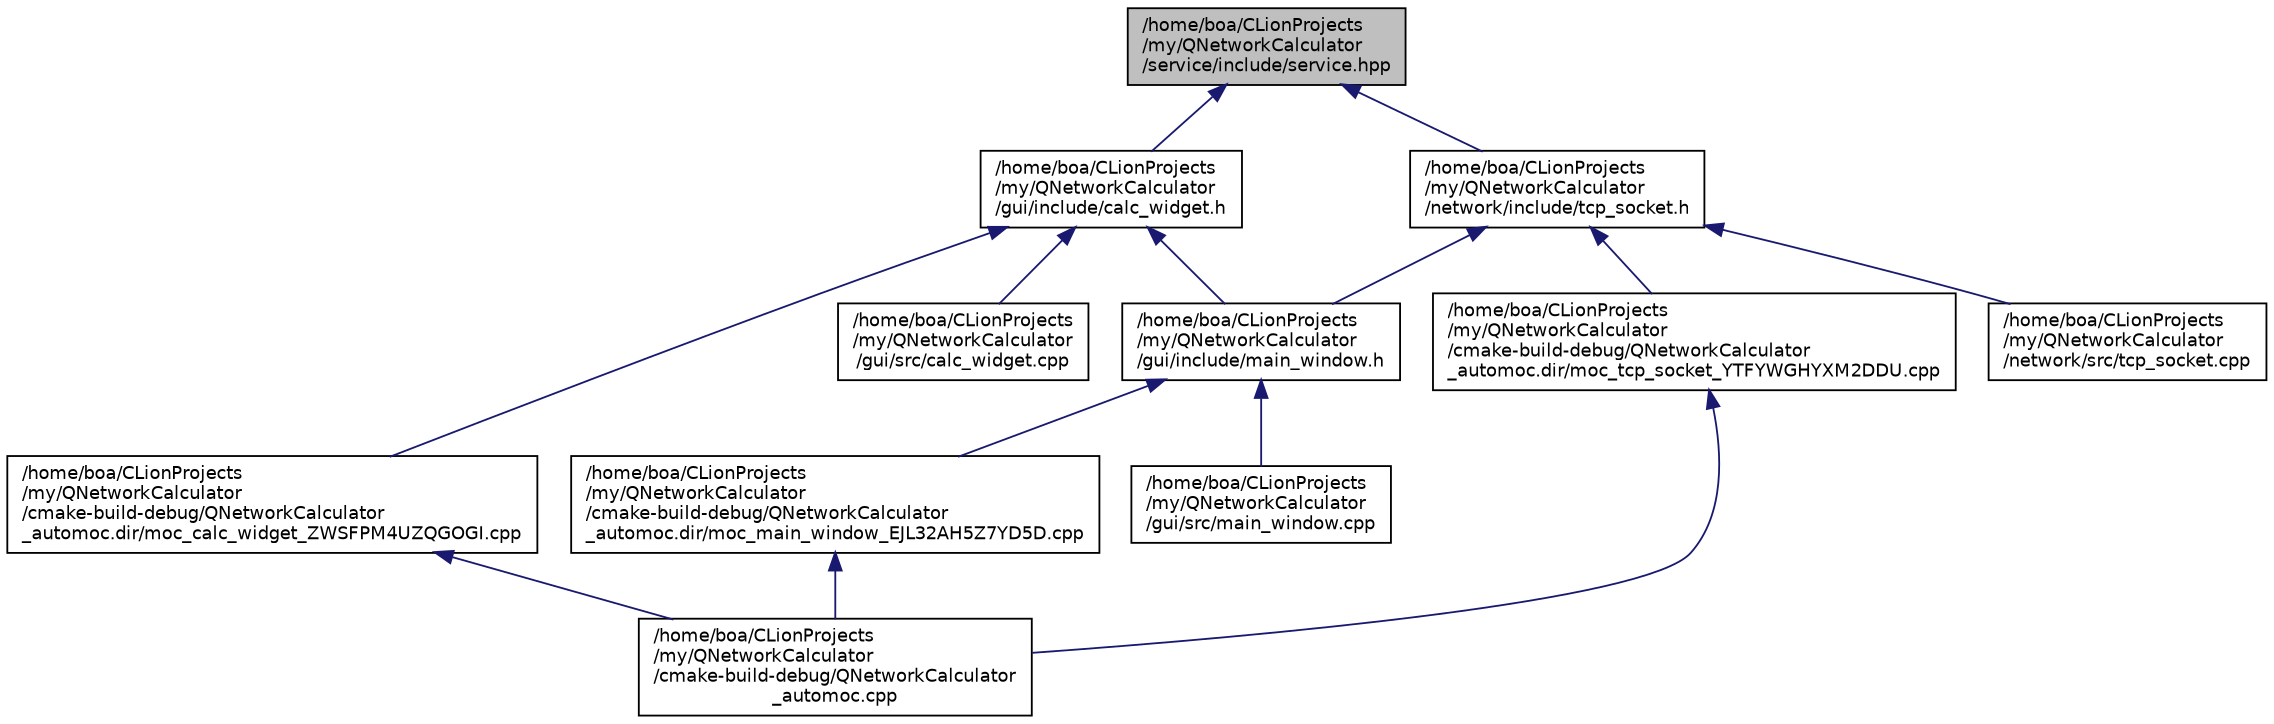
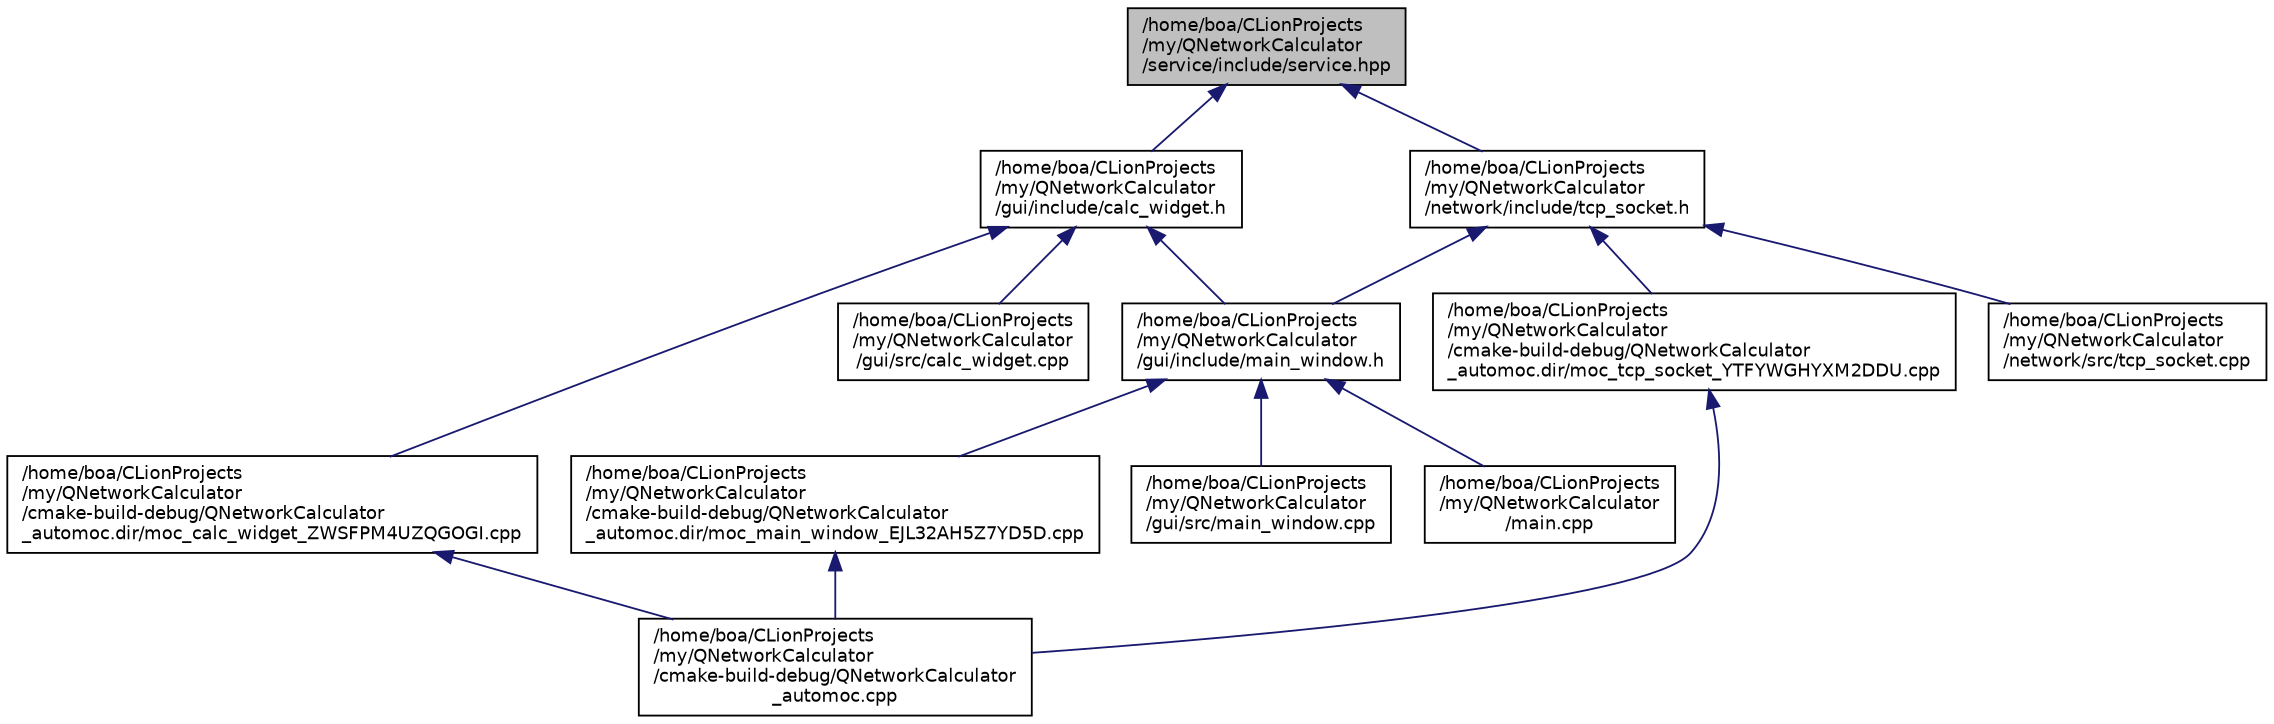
none -> (1550, 504)
